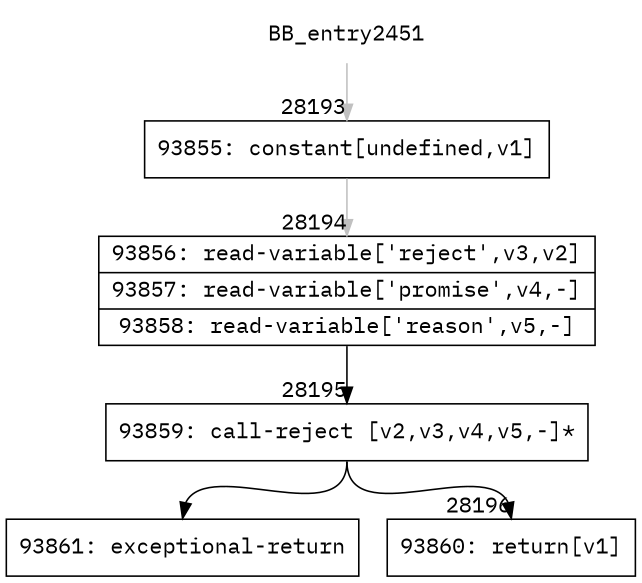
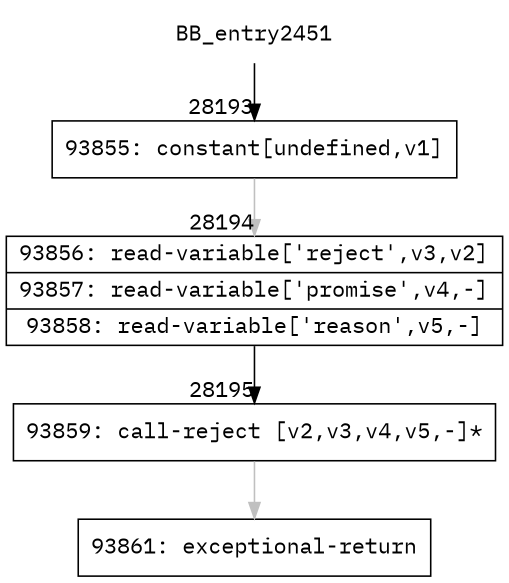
(347, 84) -> (254, 84)
(273, 491) -> (254, 482)
(511, 548) -> none
